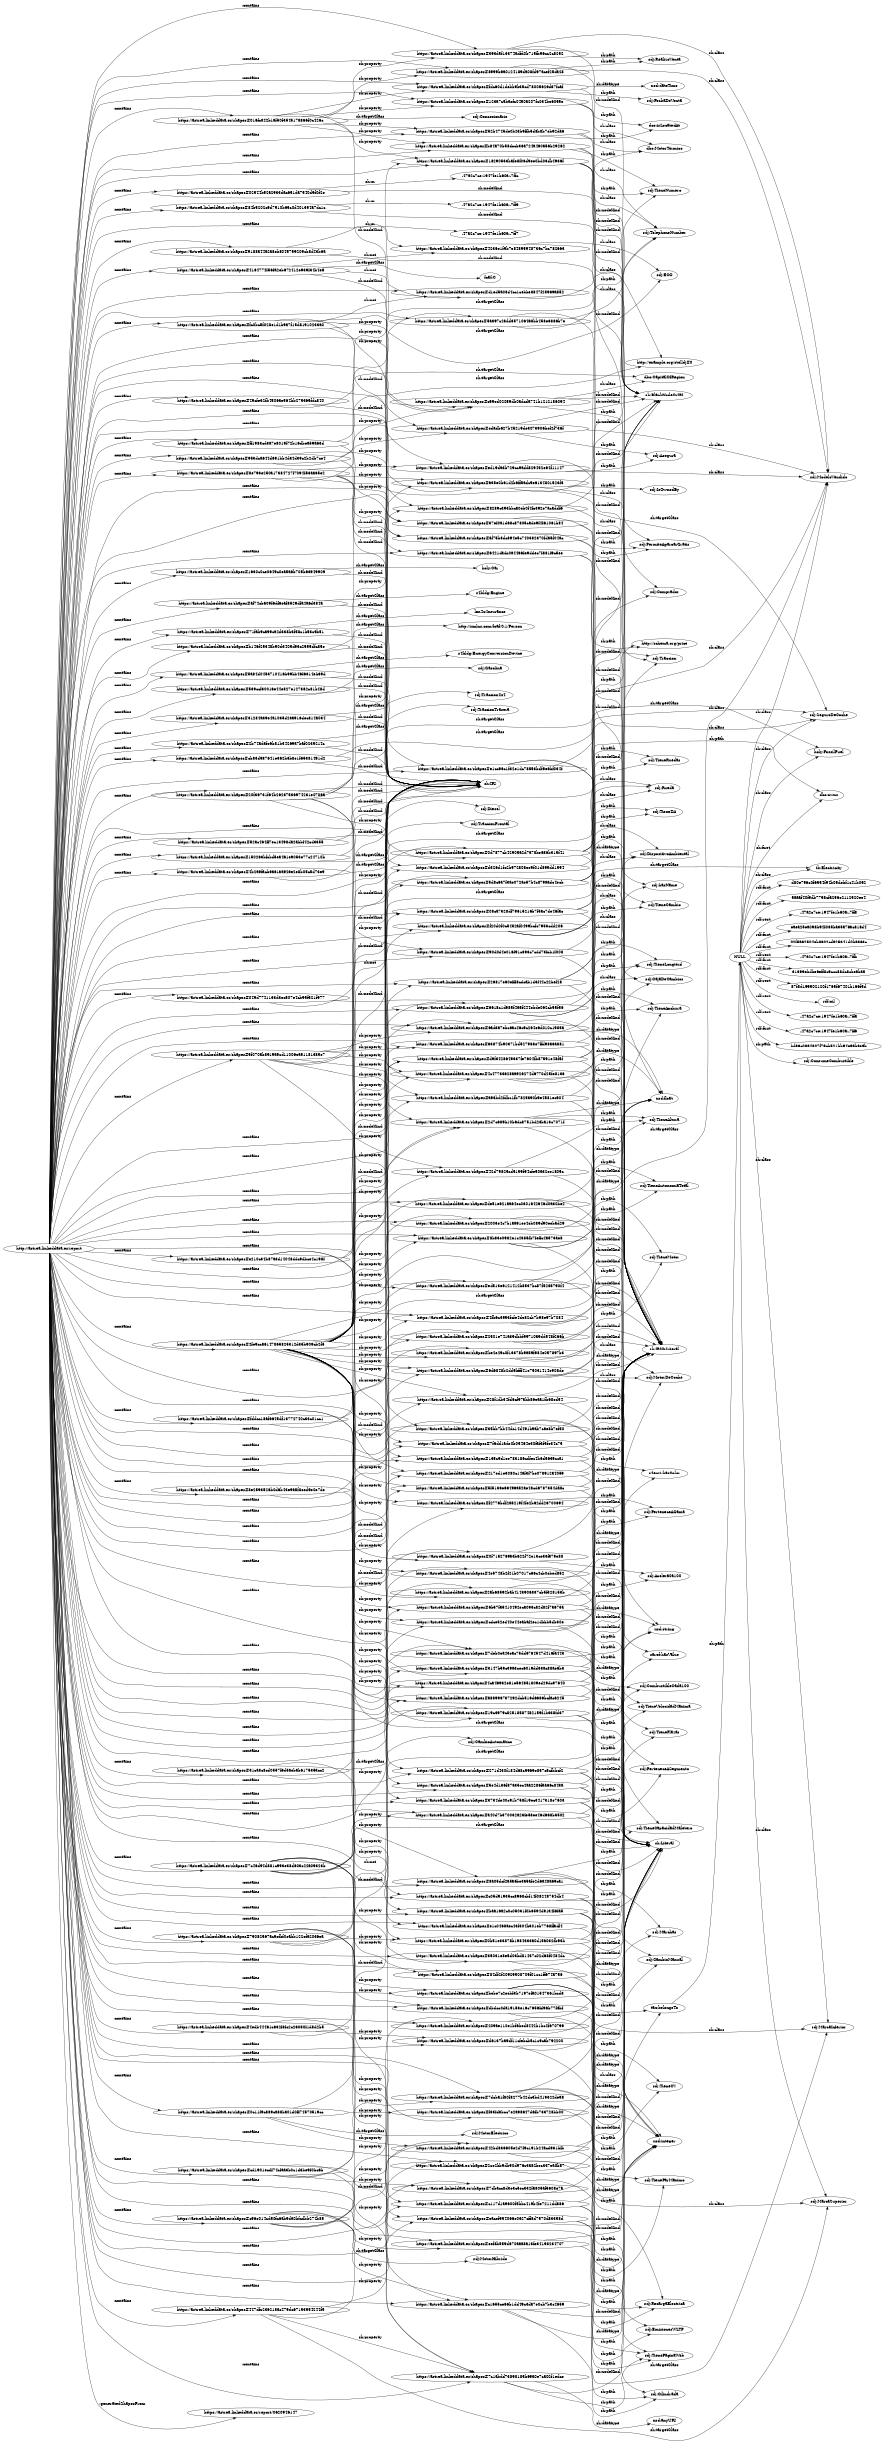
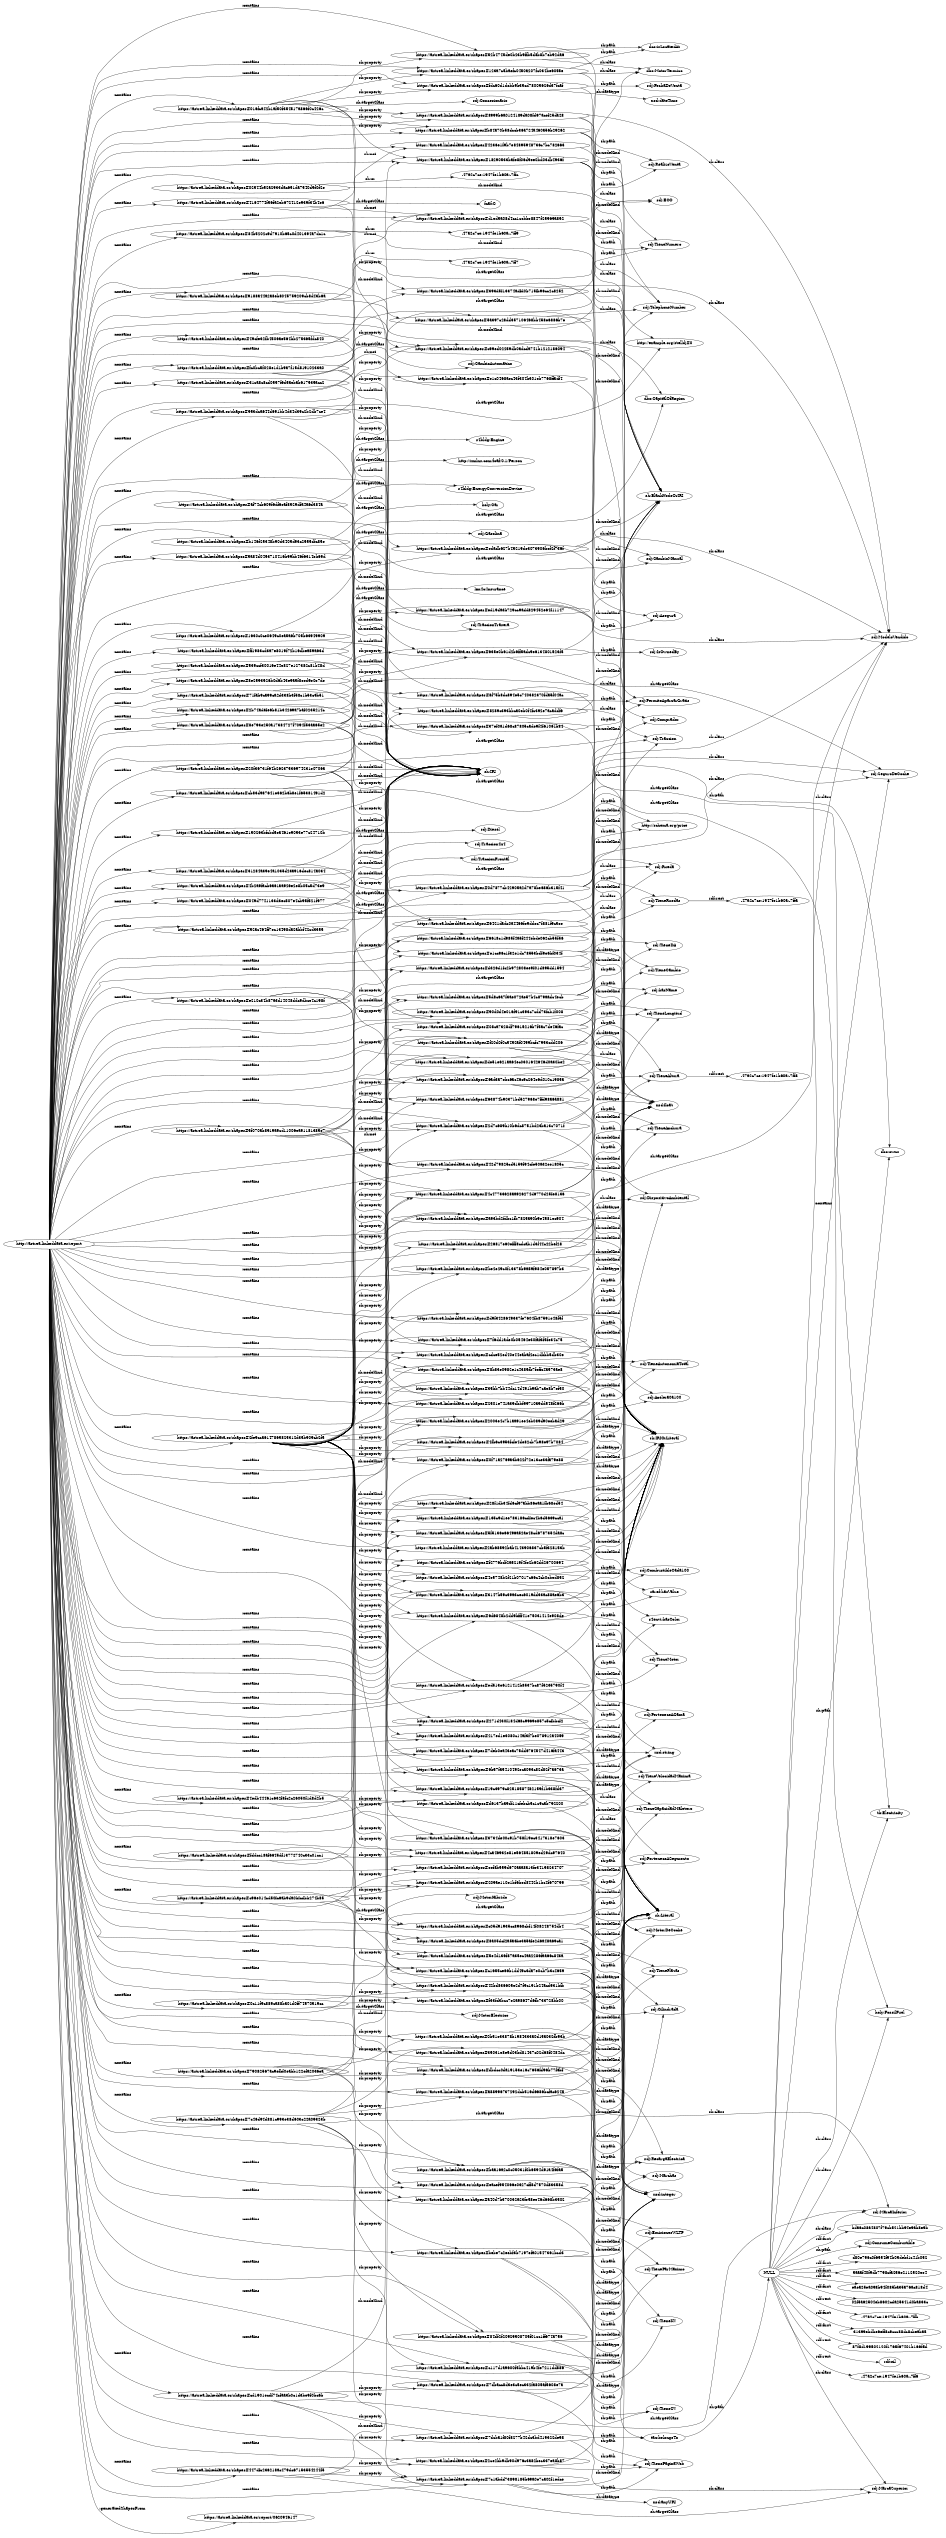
(763, 749) -> (823, 1204)
(763, 848) -> (823, 1711)
(761, 927) -> (707, 1076)
(664, 980) -> none
(754, 997) -> (708, 901)
none -> (664, 2321)
